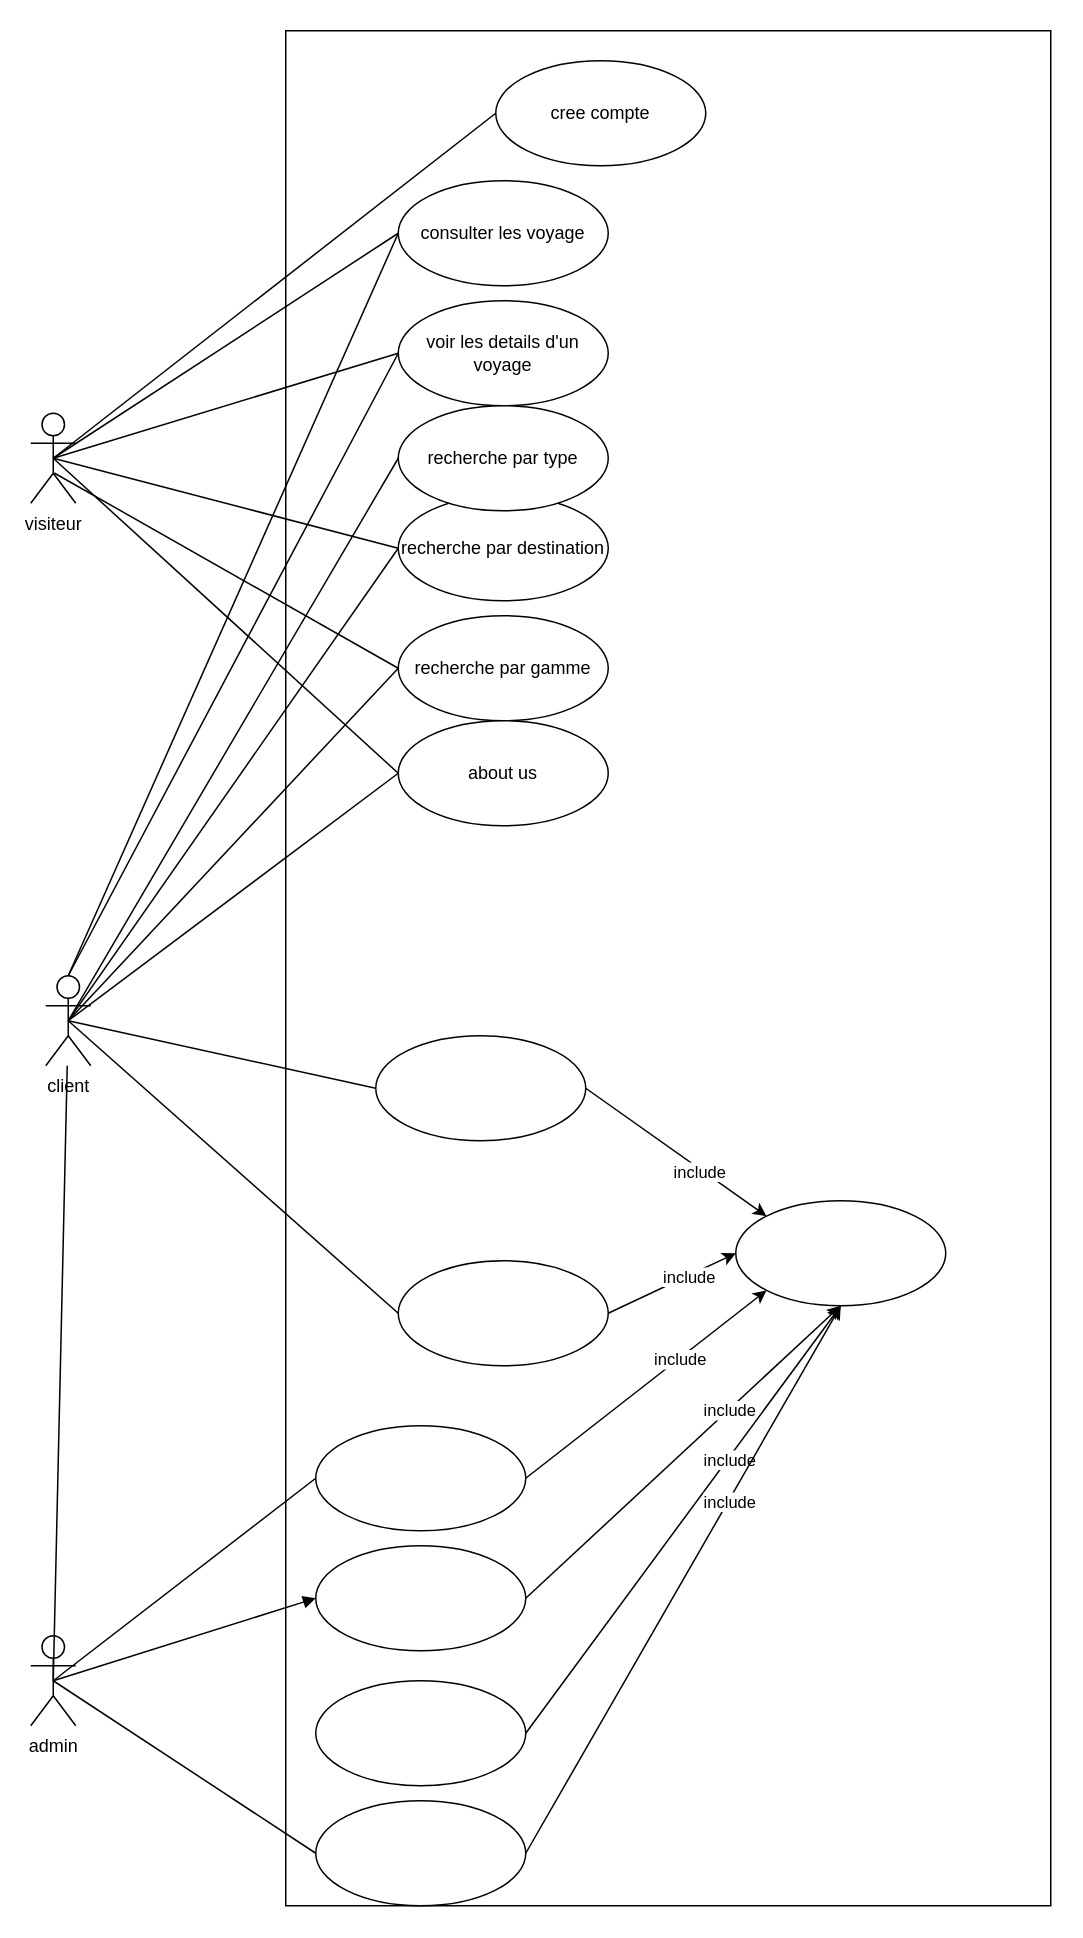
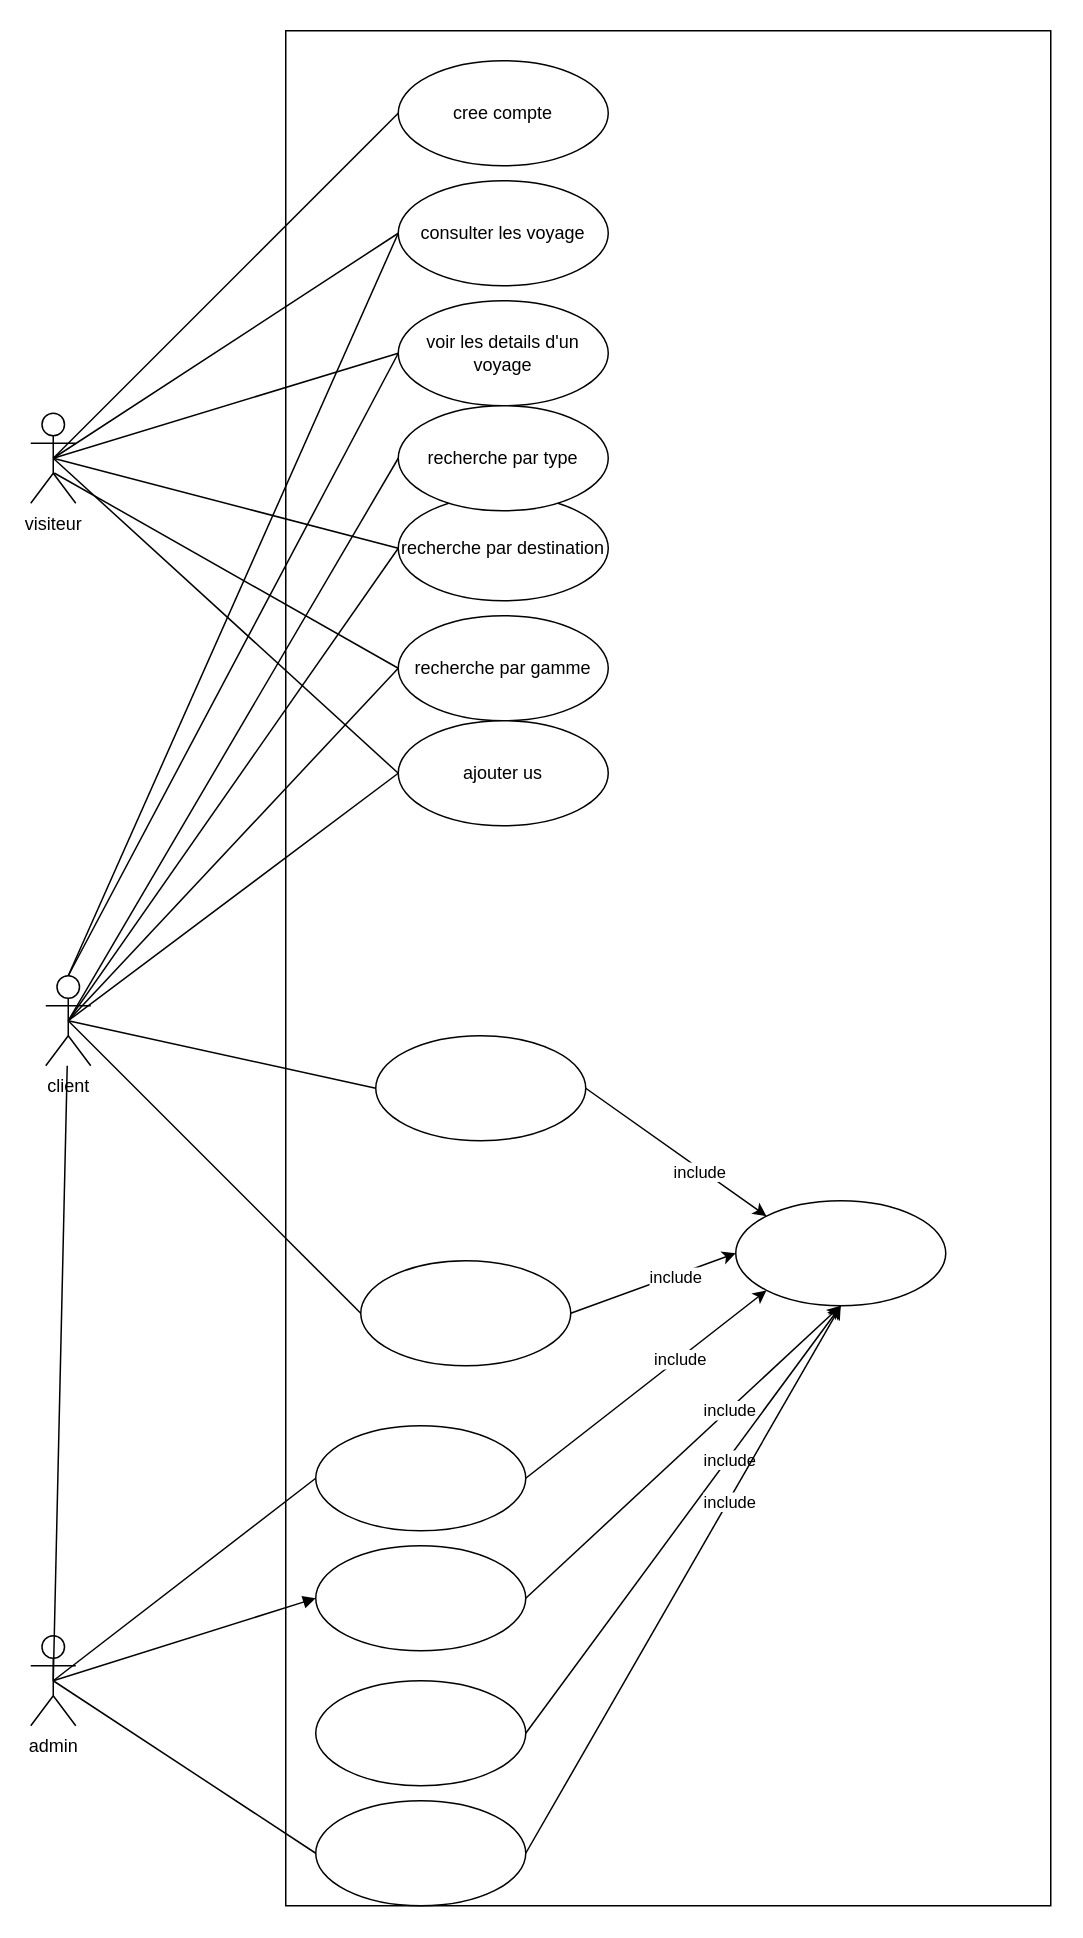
(601, 113) -> (503, 113)
(503, 773) -> (503, 773)
(503, 1313) -> (466, 1313)
